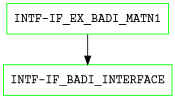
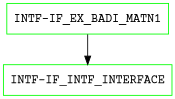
(88, 80) -> (88, 80)
